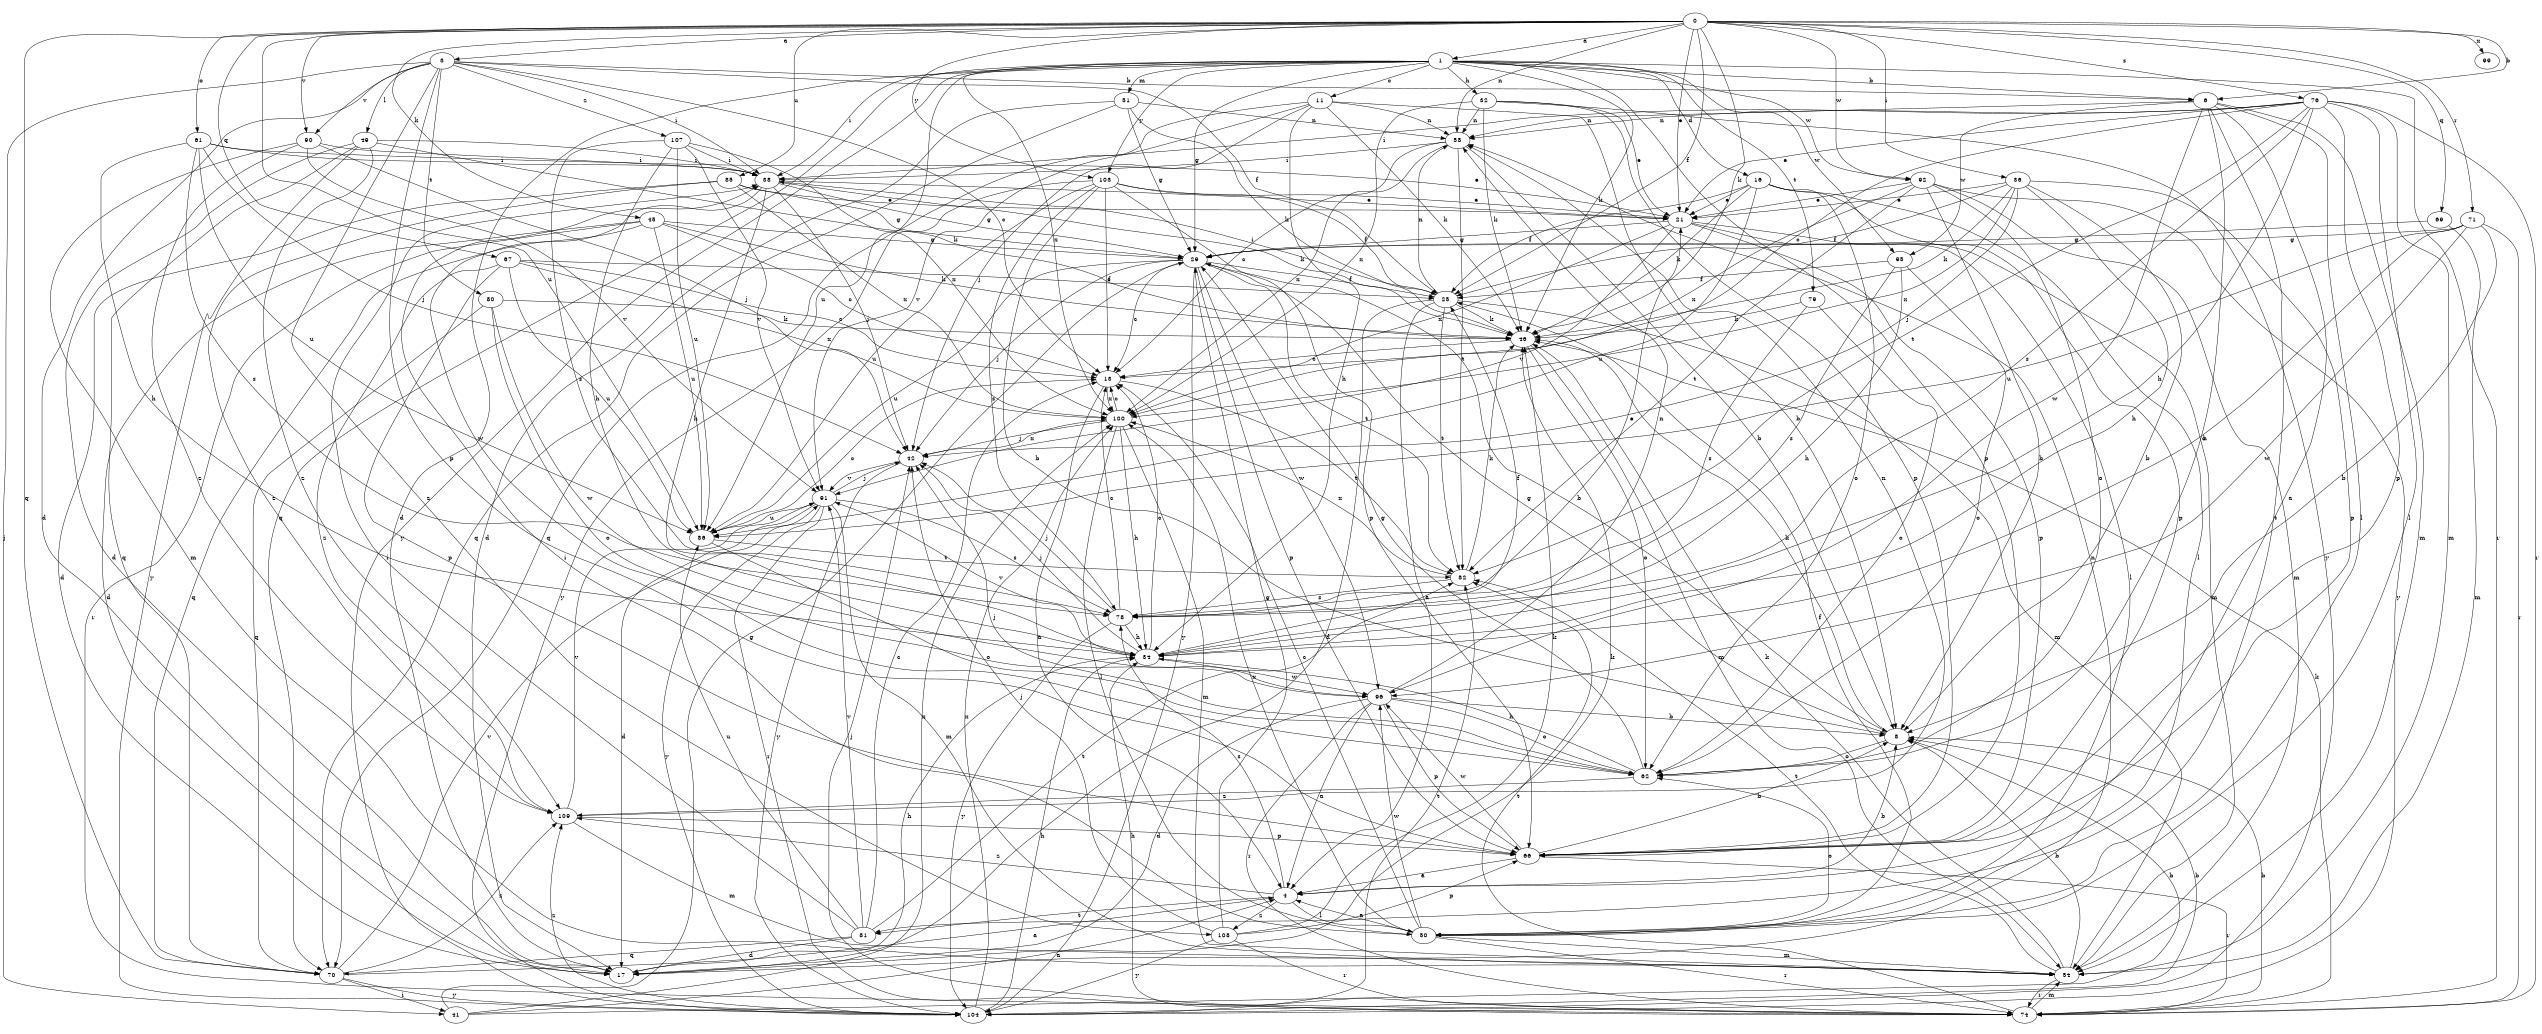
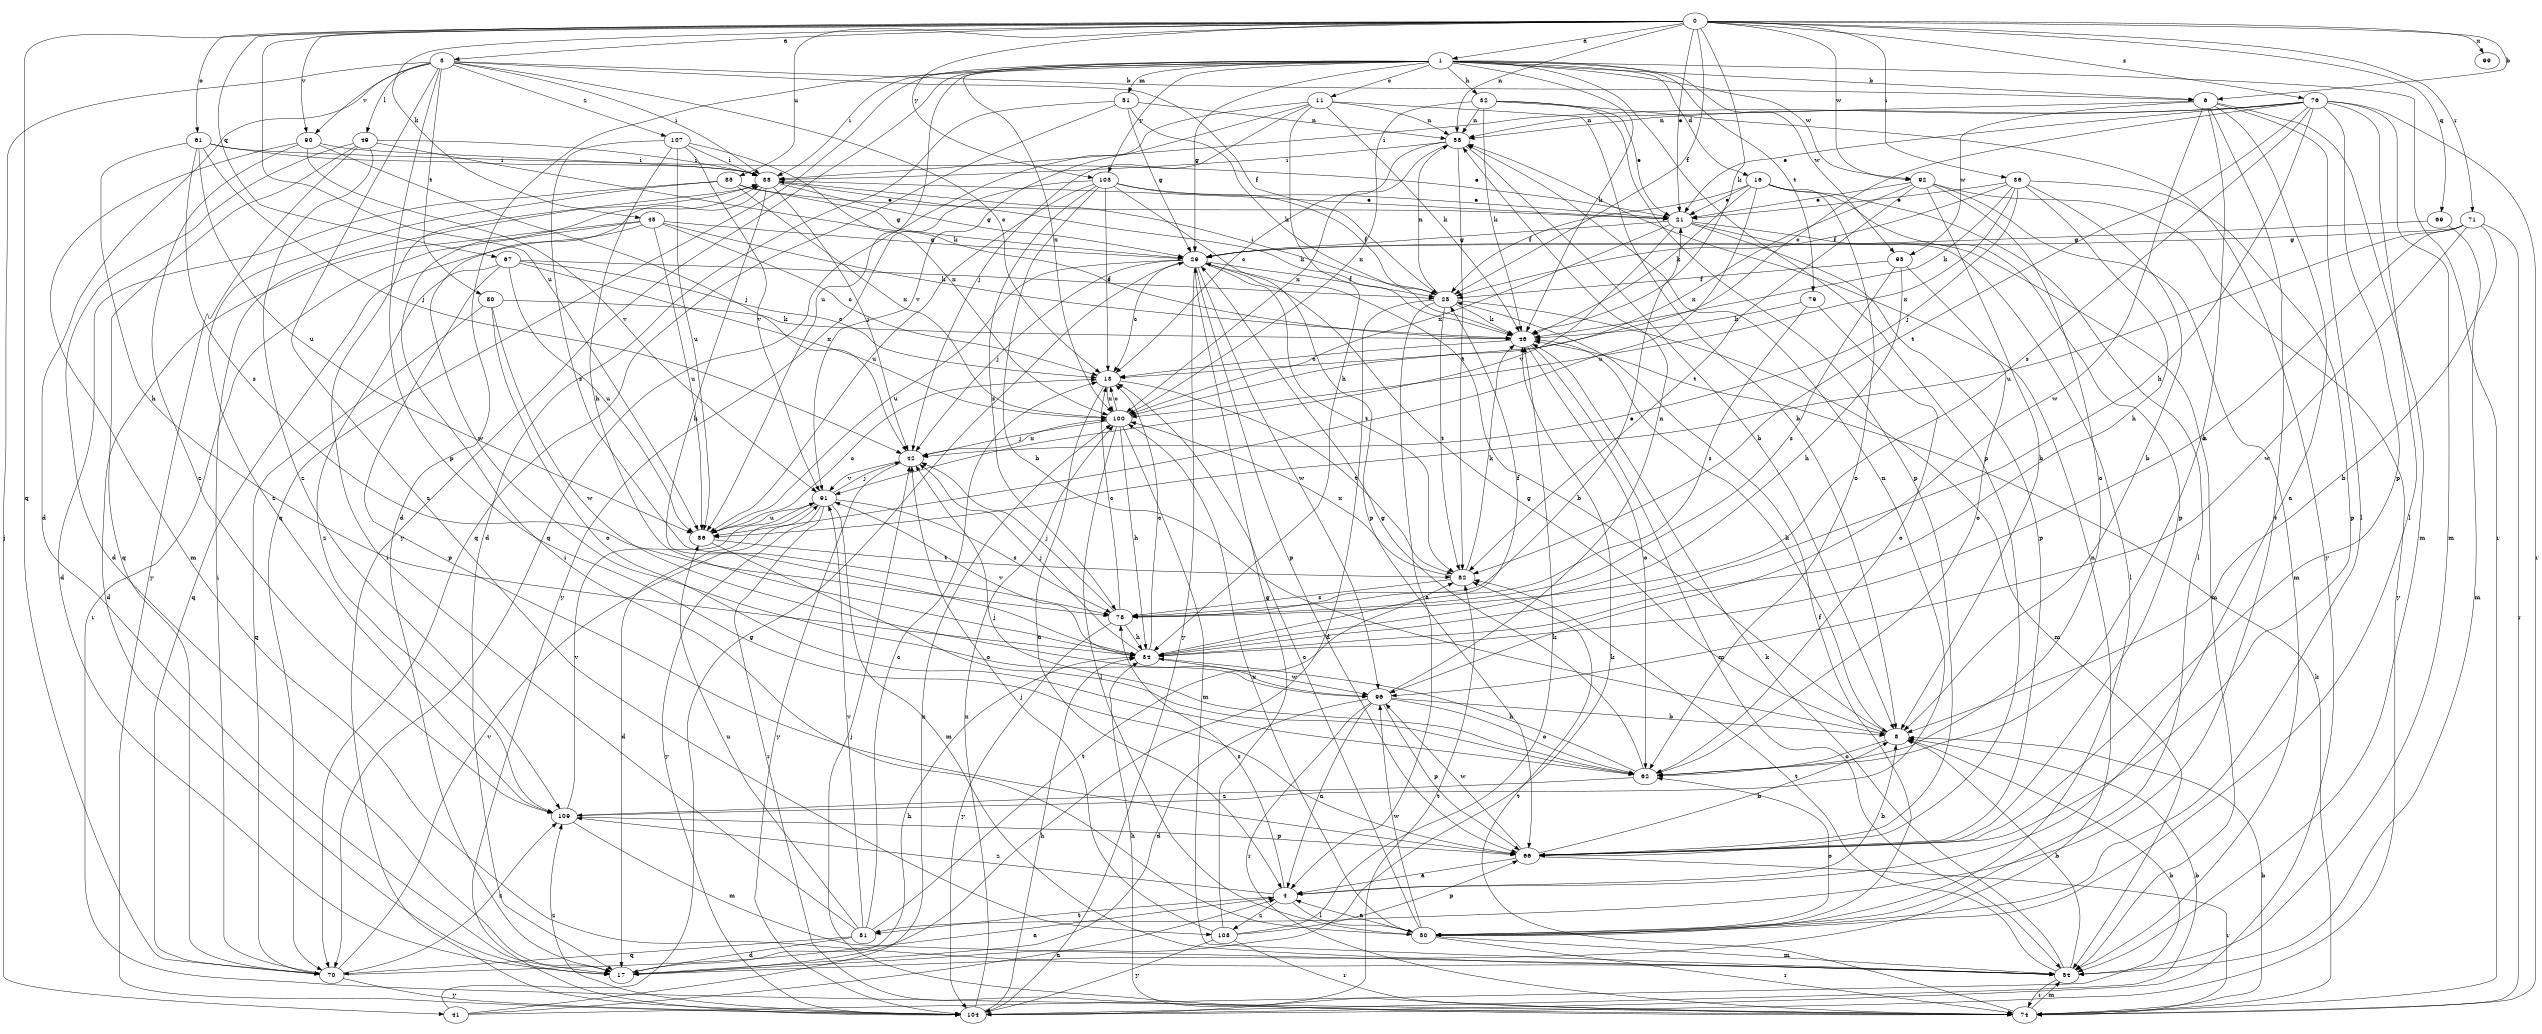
(392, 994) -> (218, 442)
